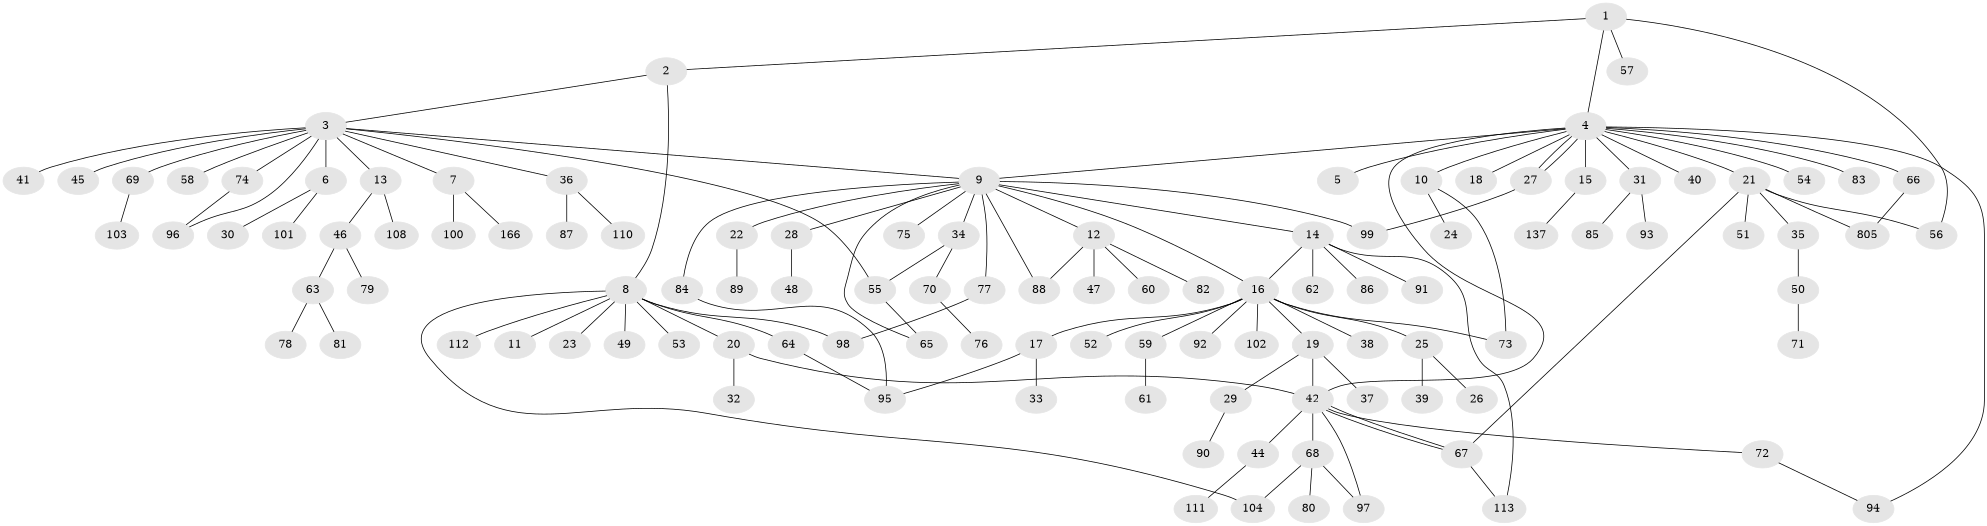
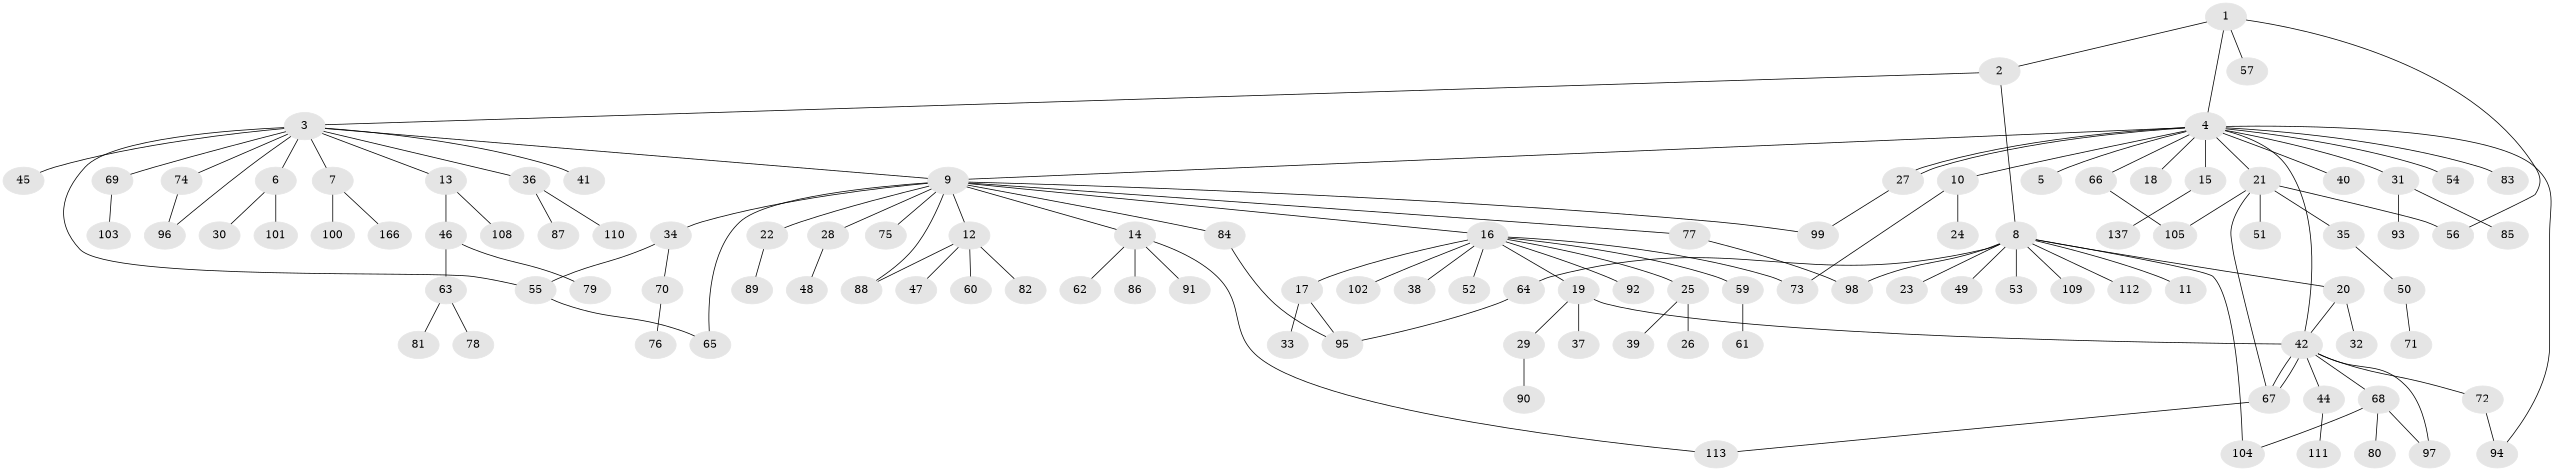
(188, 181) -> none
(1867, 236) -> (2175, 236)
(1286, 263) -> none
none -> (2073, 290)
